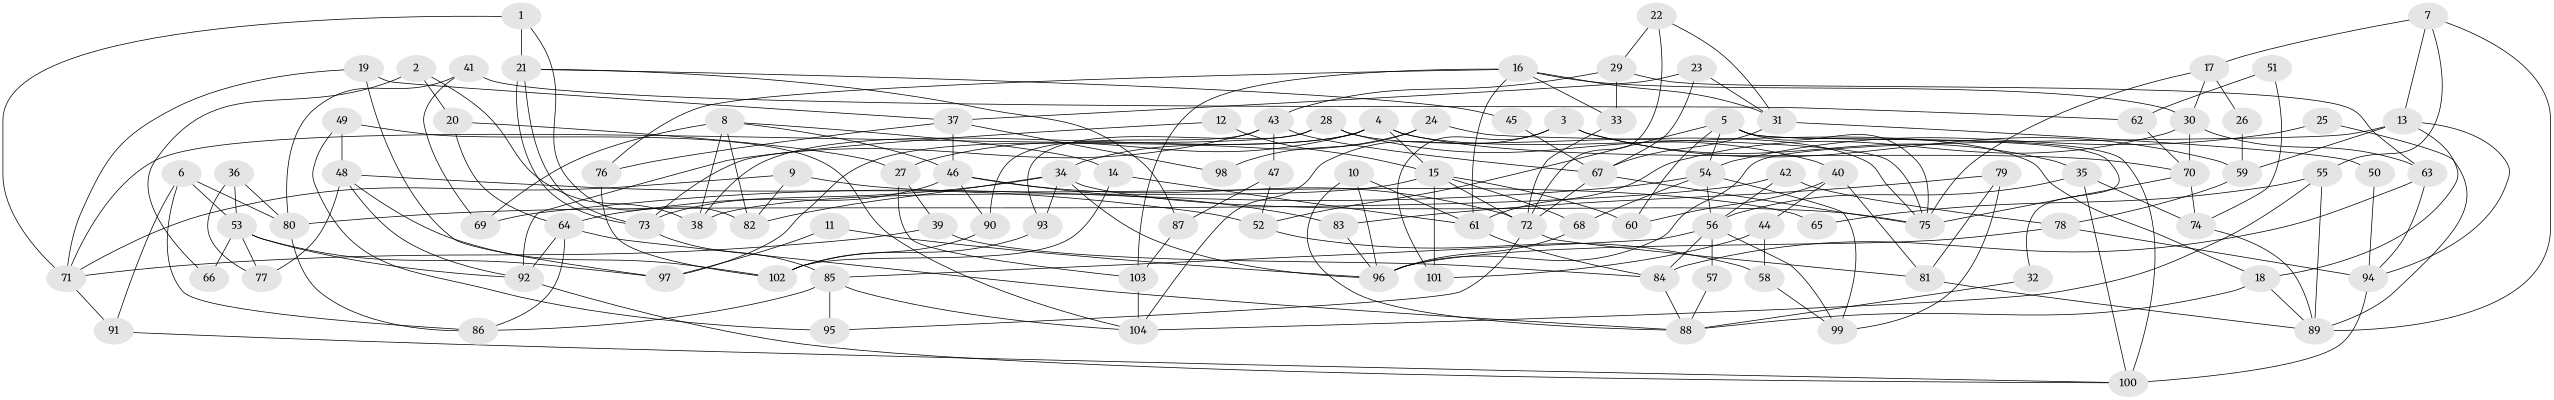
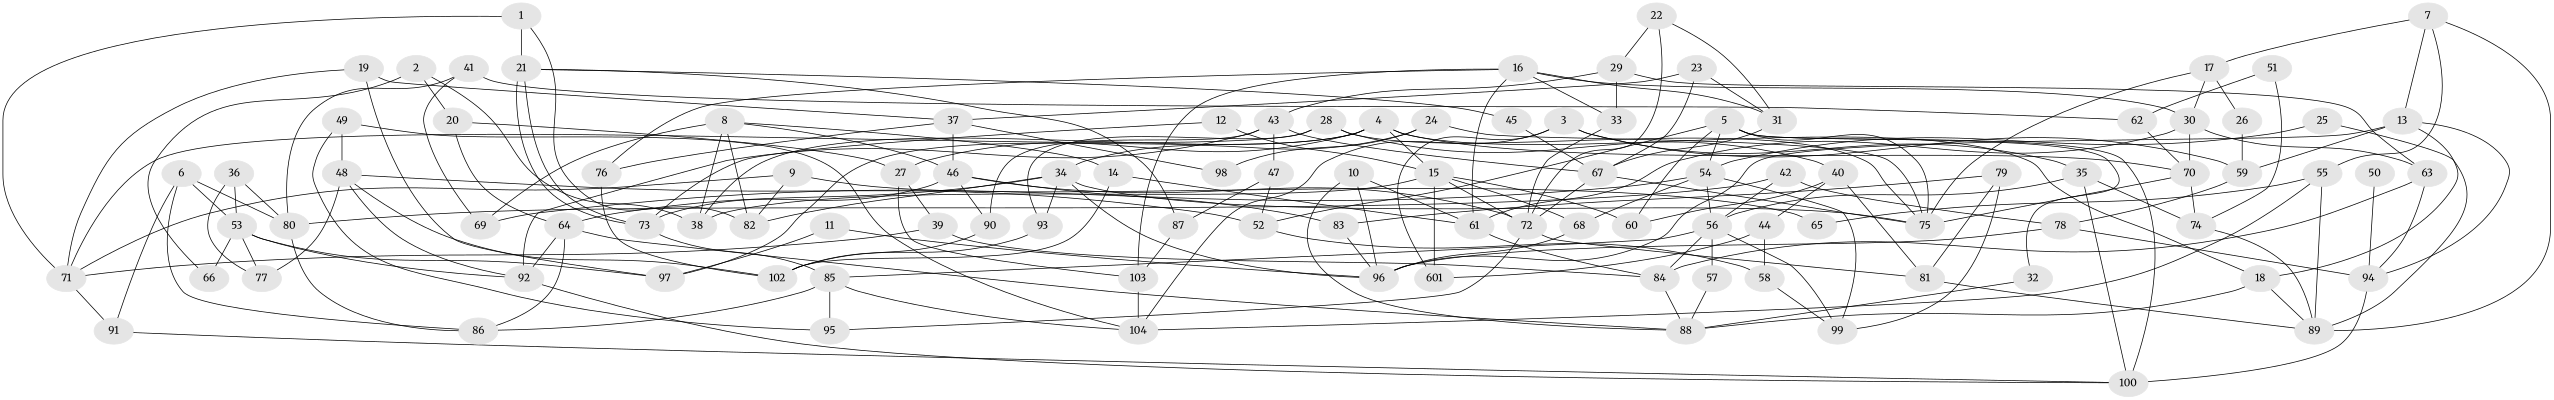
(2009, 133) -> none
(1434, 279) -> (1434, 279)
